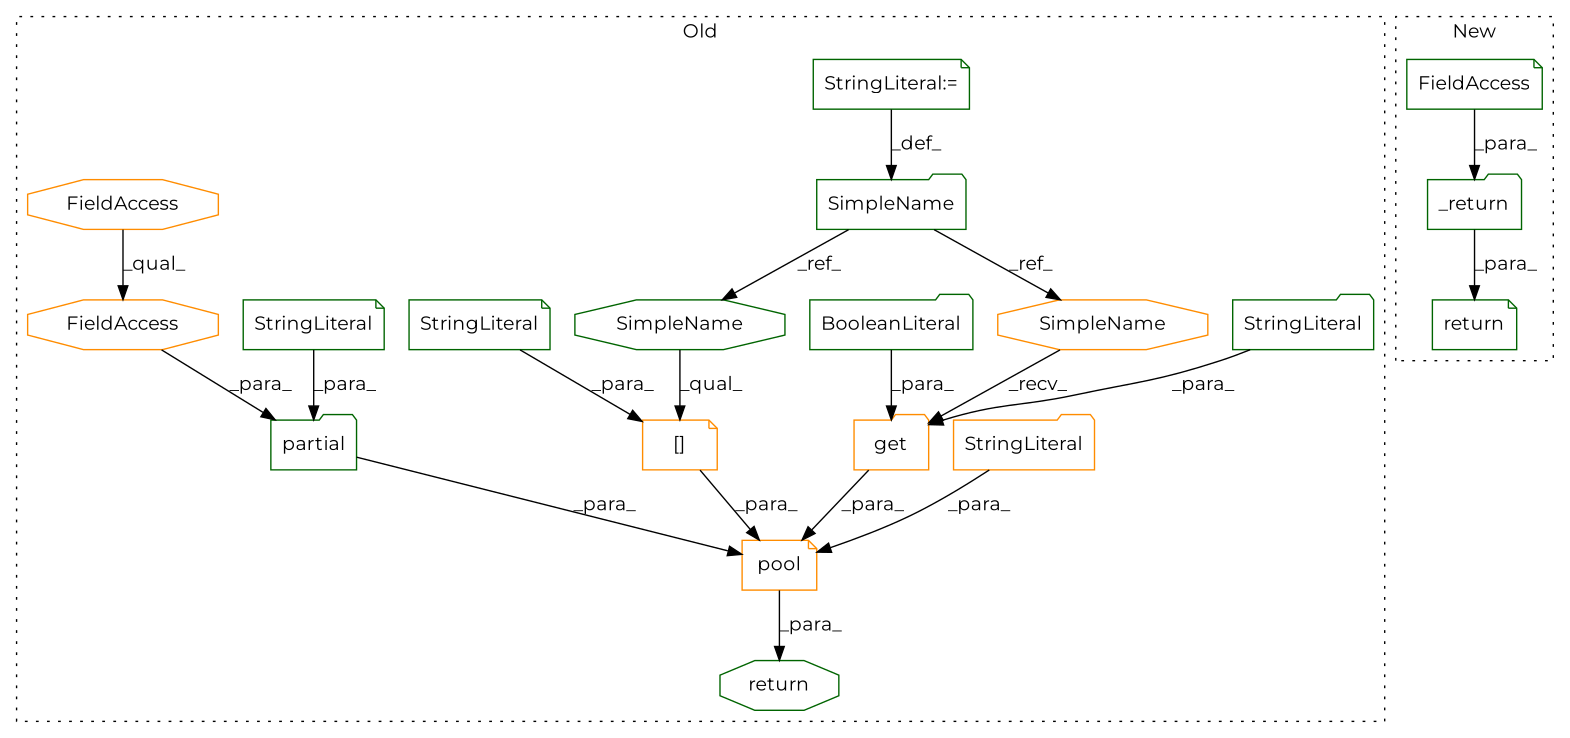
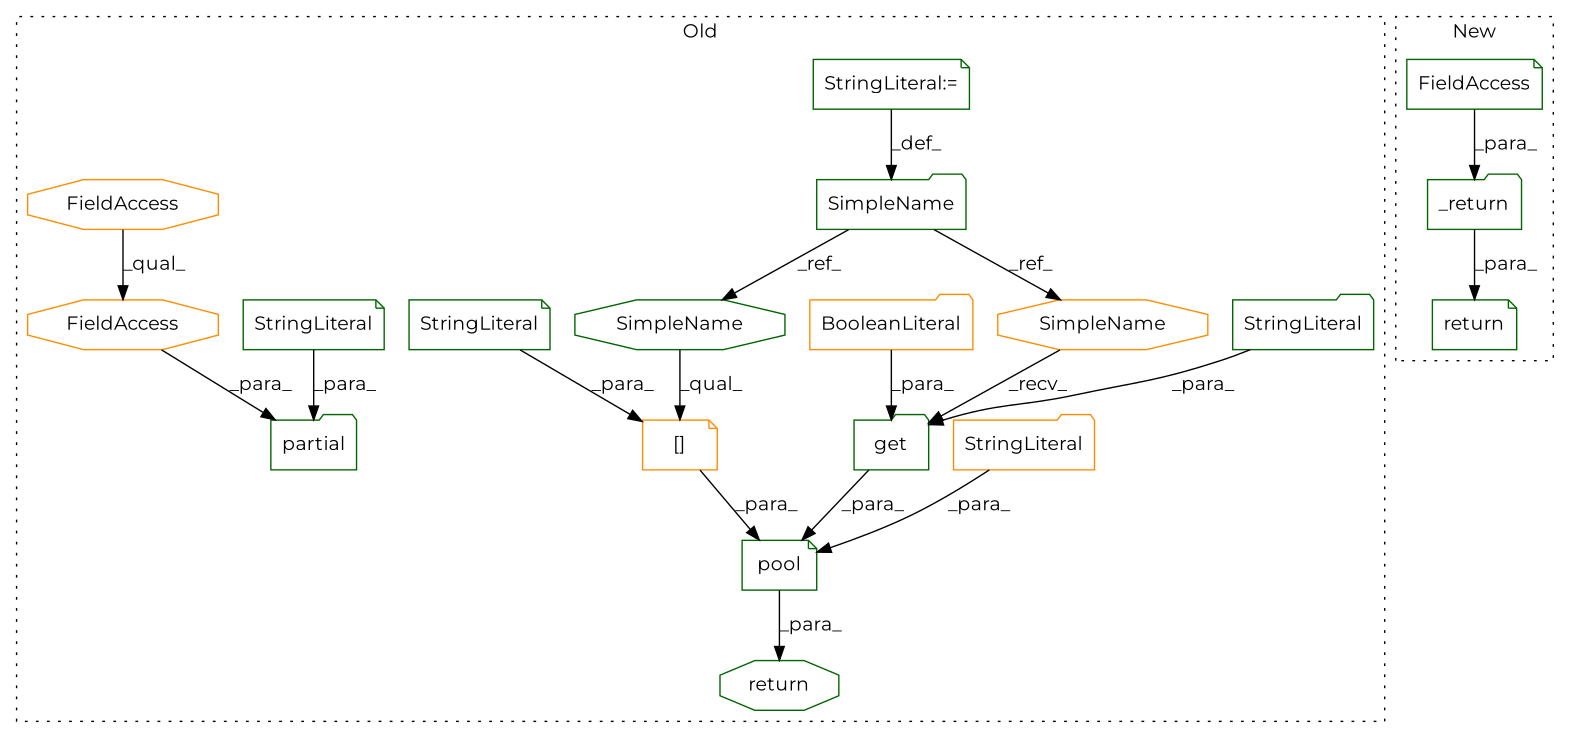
(891, 325) -> (891, 325)
(891, 445) -> (891, 445)
(542, 504) -> none
(779, 565) -> (779, 565)
